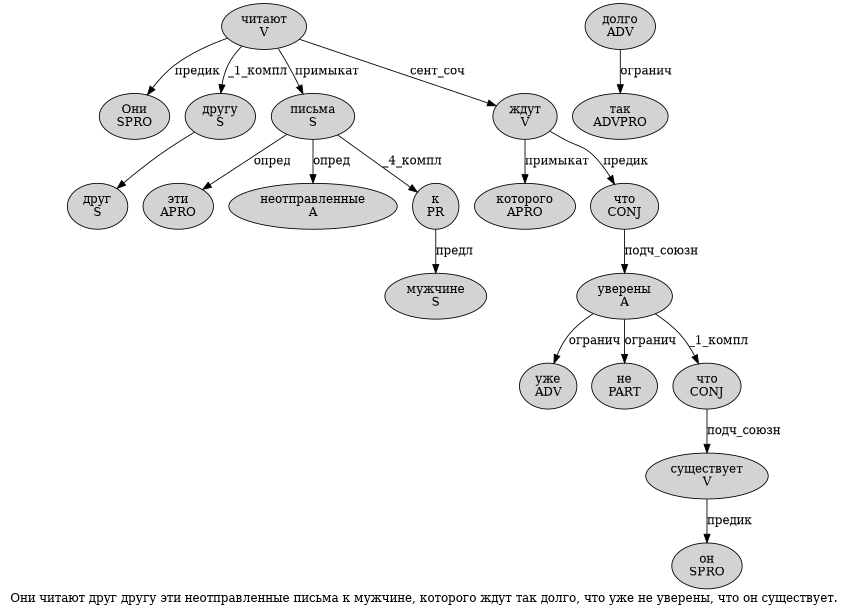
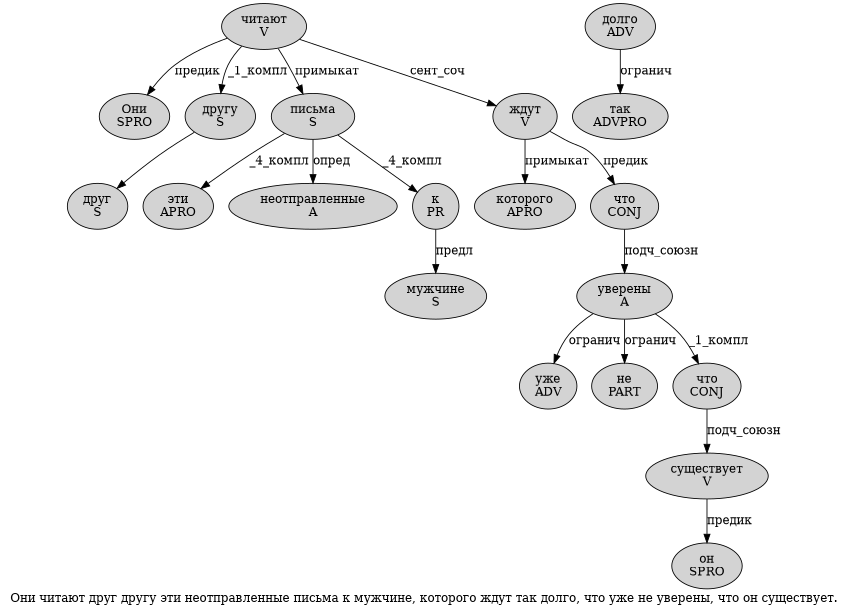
(272, 161) -> (280, 161)
